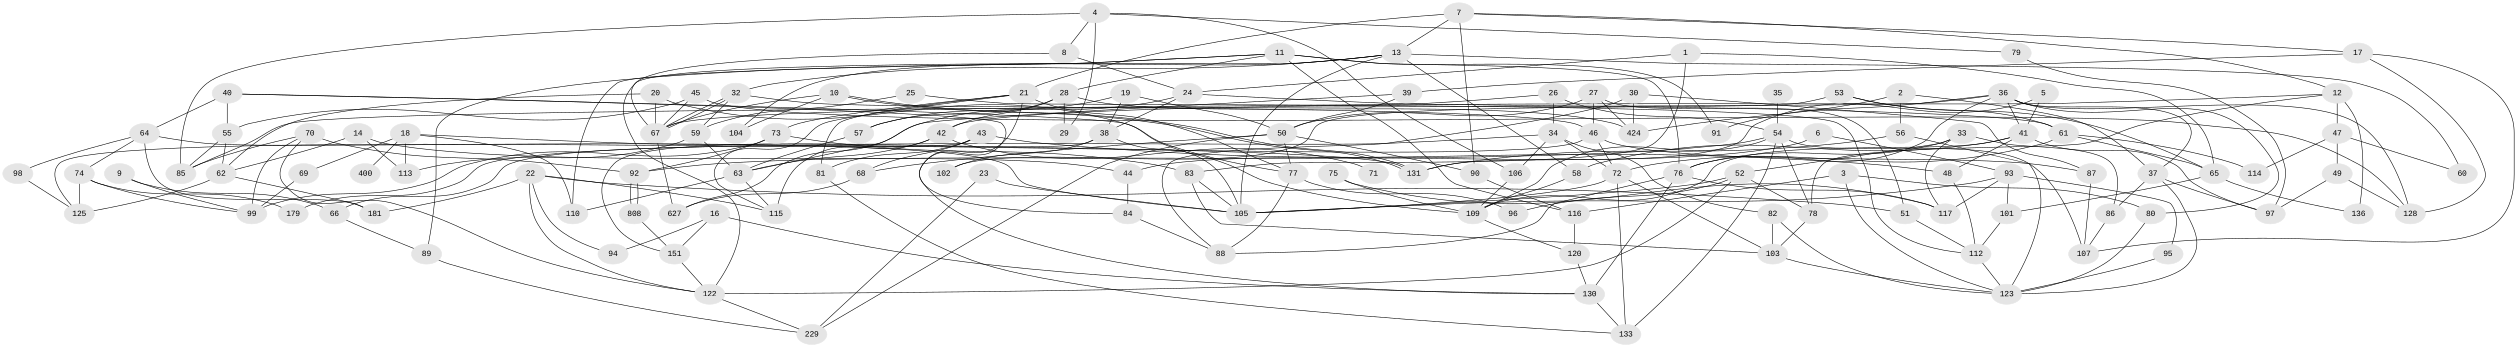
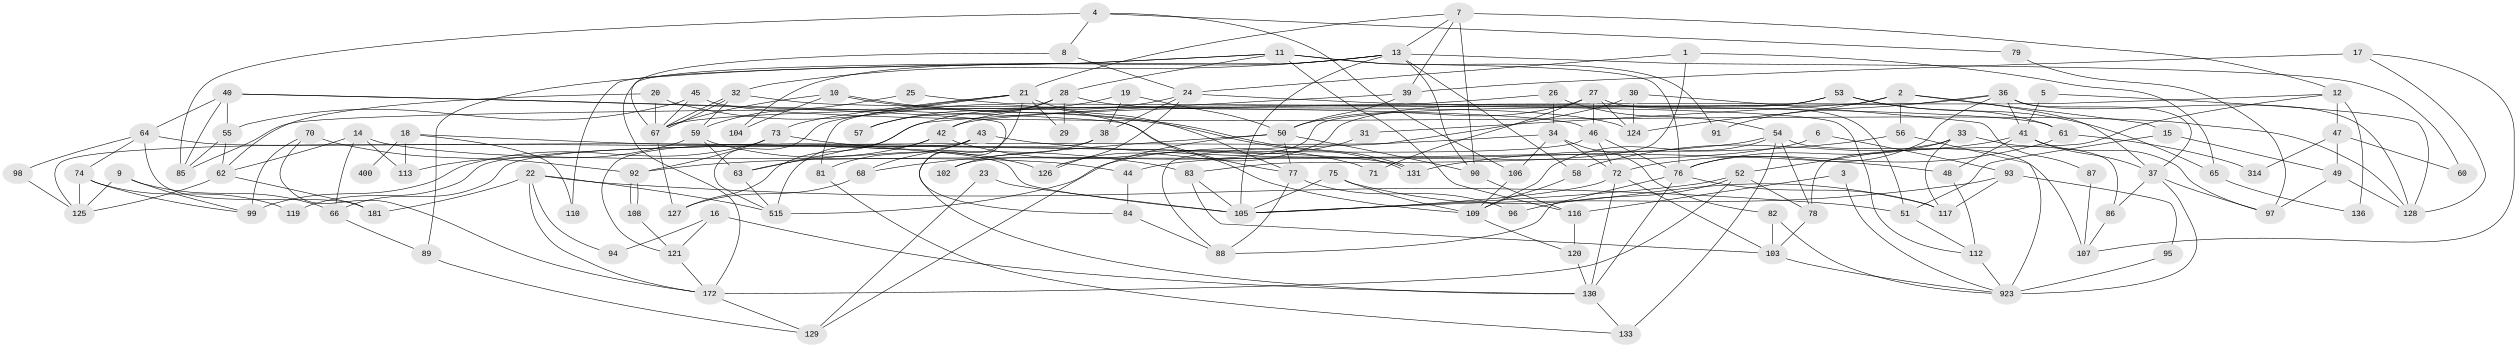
(1952, 32) -> (1434, 51)
(1091, 76) -> (1044, 113)
(1778, 93) -> none
none -> (1436, 99)
none -> (1365, 133)
none -> (1483, 133)
(1634, 133) -> (1634, 133)
none -> (2167, 133)
(1747, 134) -> (2359, 113)
(2115, 146) -> none
(238, 152) -> (202, 132)
(797, 152) -> none
(1840, 159) -> (1636, 154)
(1211, 165) -> (1288, 194)
(1716, 166) -> (2112, 159)
none -> (342, 173)
(304, 174) -> none
none -> (1045, 174)
(2255, 174) -> (2255, 174)
none -> (99, 194)
(652, 195) -> none
(293, 214) -> (293, 214)
(634, 214) -> (634, 214)
(674, 214) -> (674, 214)
(776, 214) -> (776, 214)
(2007, 214) -> none
(2151, 214) -> none
(674, 254) -> (674, 254)
(1622, 257) -> (1603, 234)
(710, 294) -> (710, 294)
(2007, 294) -> (2007, 294)
(812, 334) -> (812, 334)
